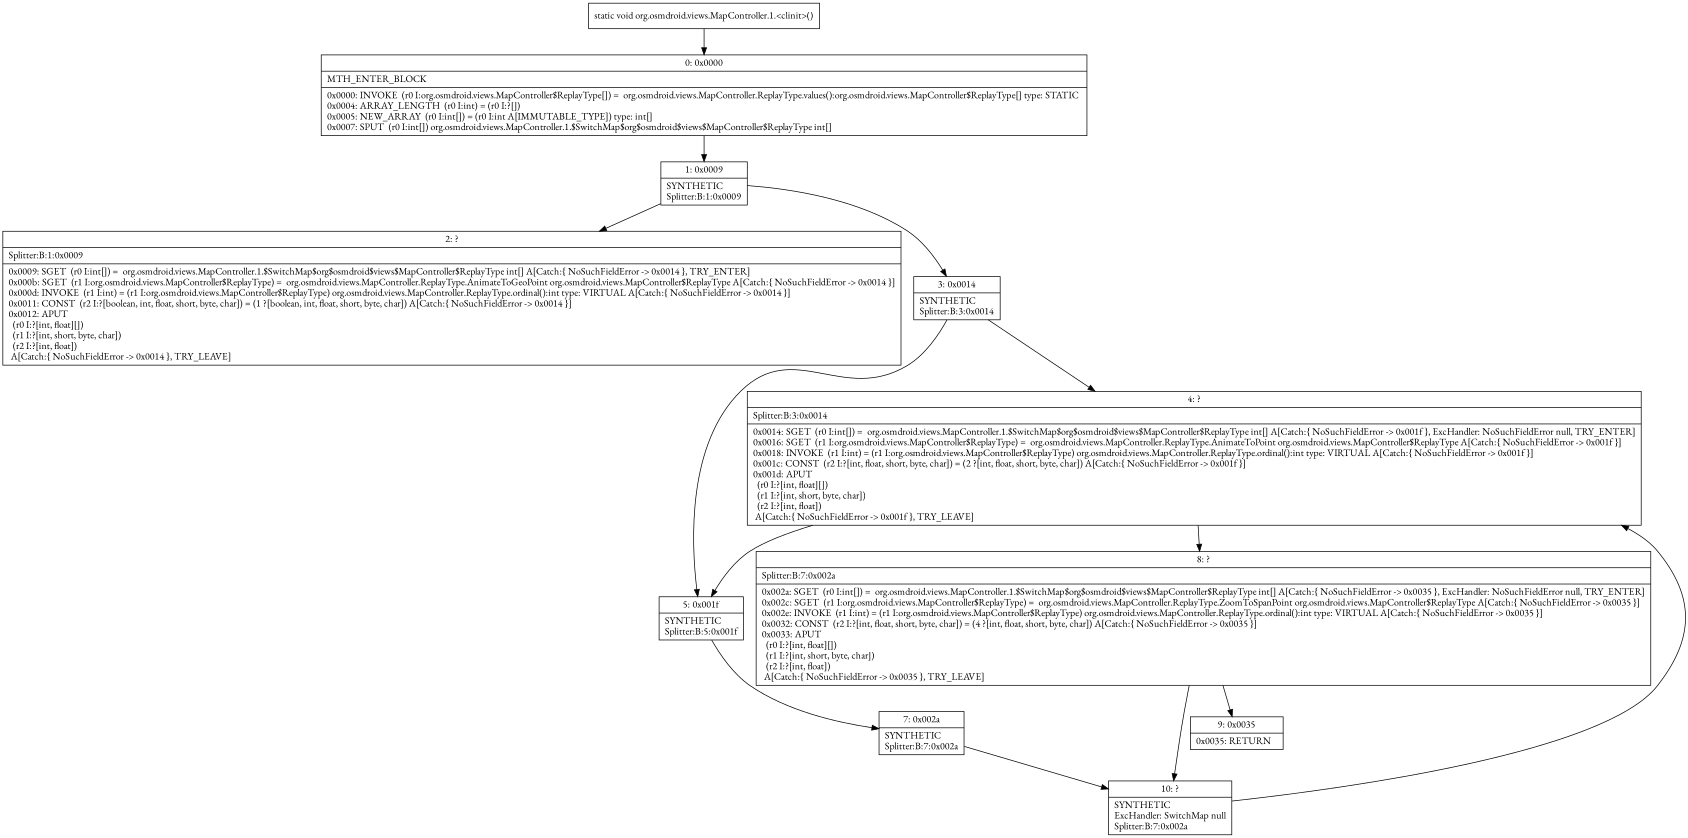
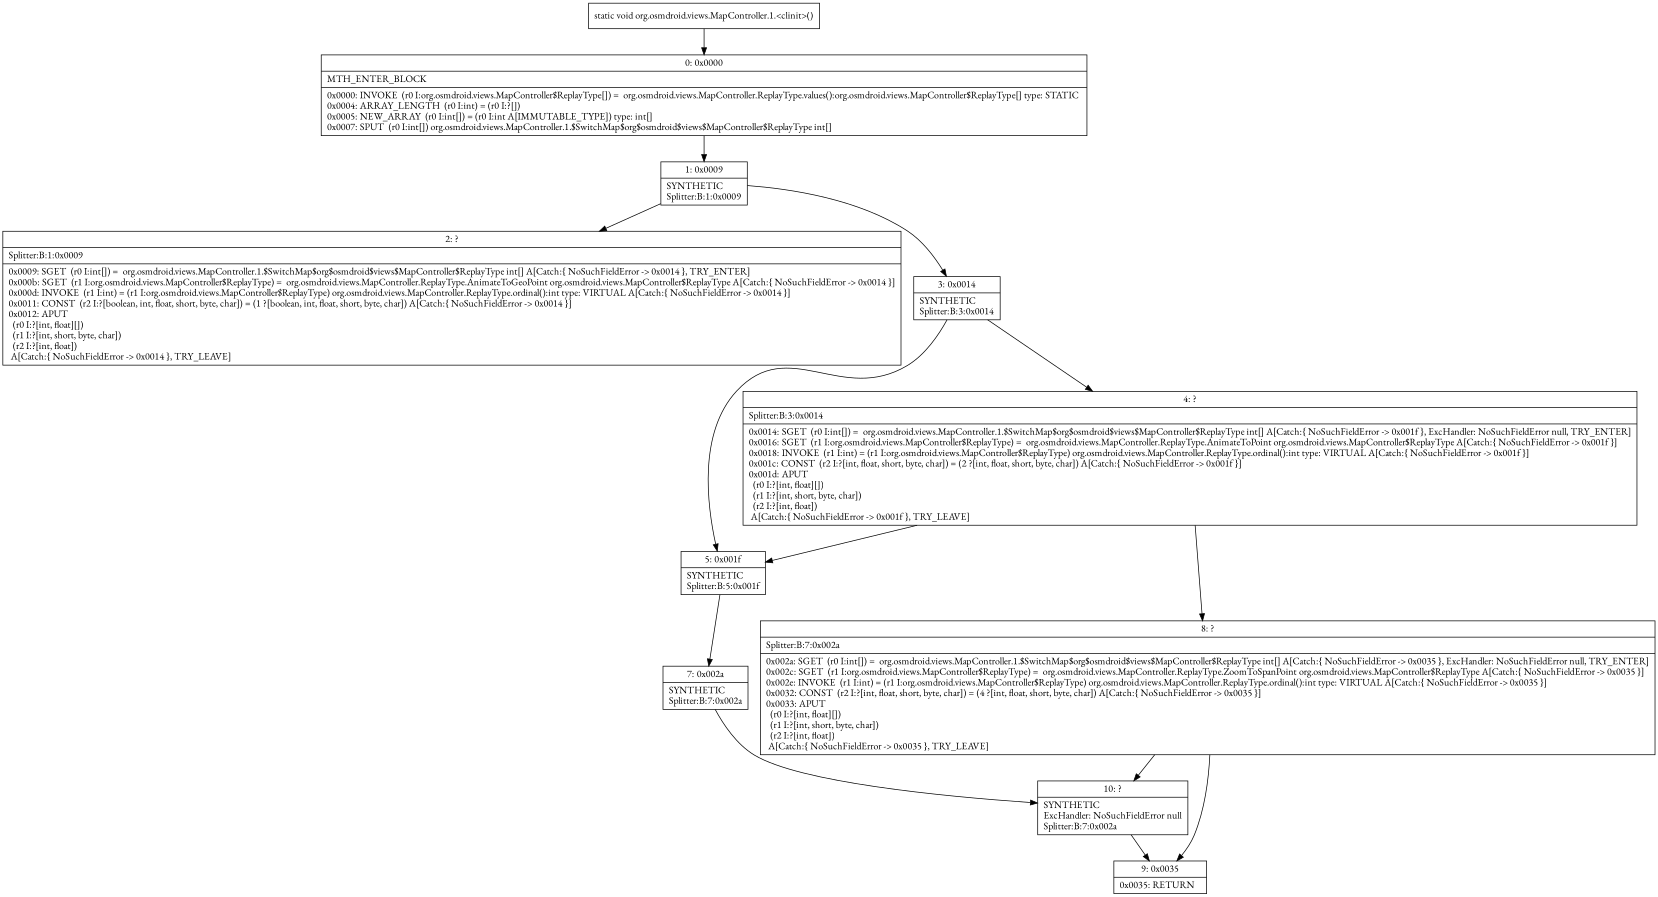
(1543, 744) -> (1138, 845)
(1170, 816) -> (1113, 816)
